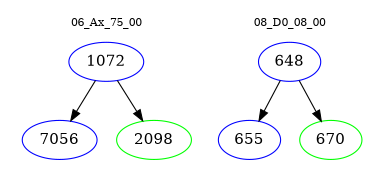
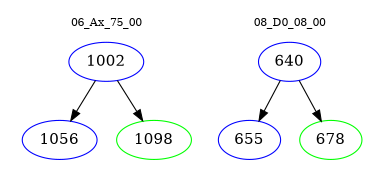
(106, 62) -> (106, 62)
(290, 62) -> (290, 62)
(60, 140) -> (60, 140)
(154, 140) -> (154, 140)
(331, 140) -> (331, 140)
